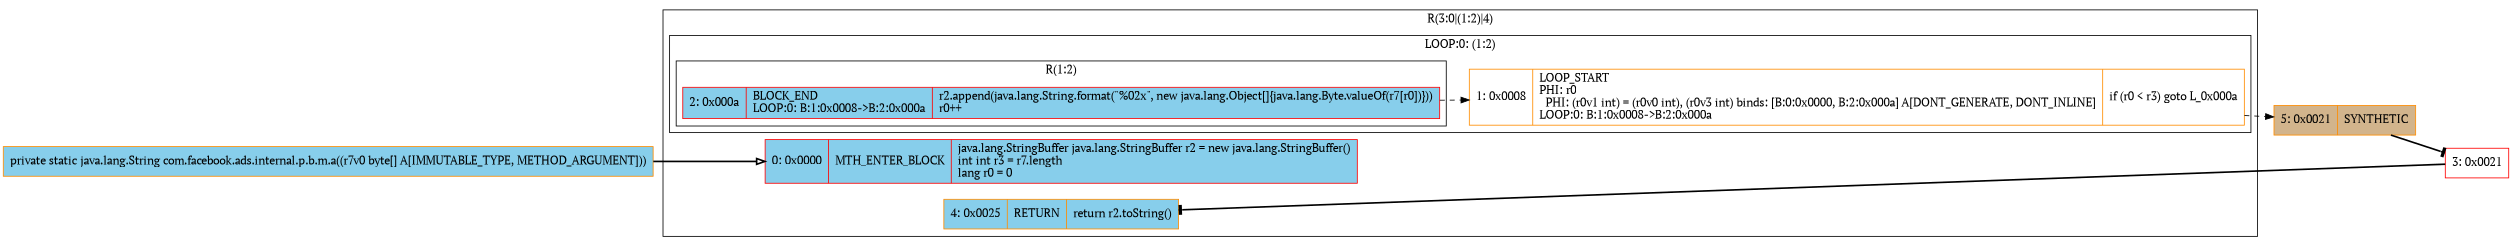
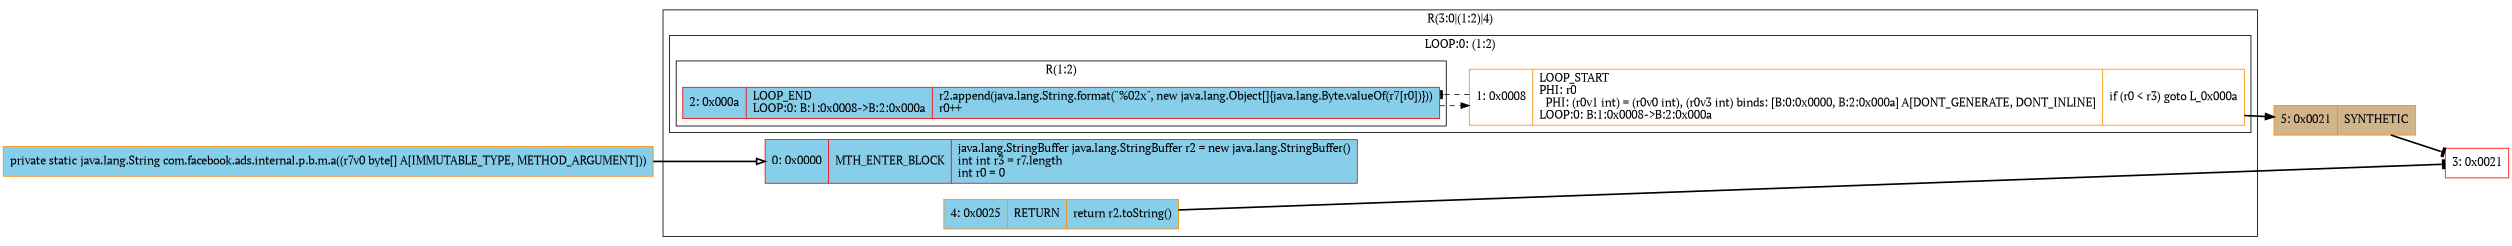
none -> (1457, 95)
(785, 96) -> (782, 96)
(2255, 116) -> (2255, 116)
(985, 173) -> (982, 173)
(1814, 187) -> (1810, 187)
